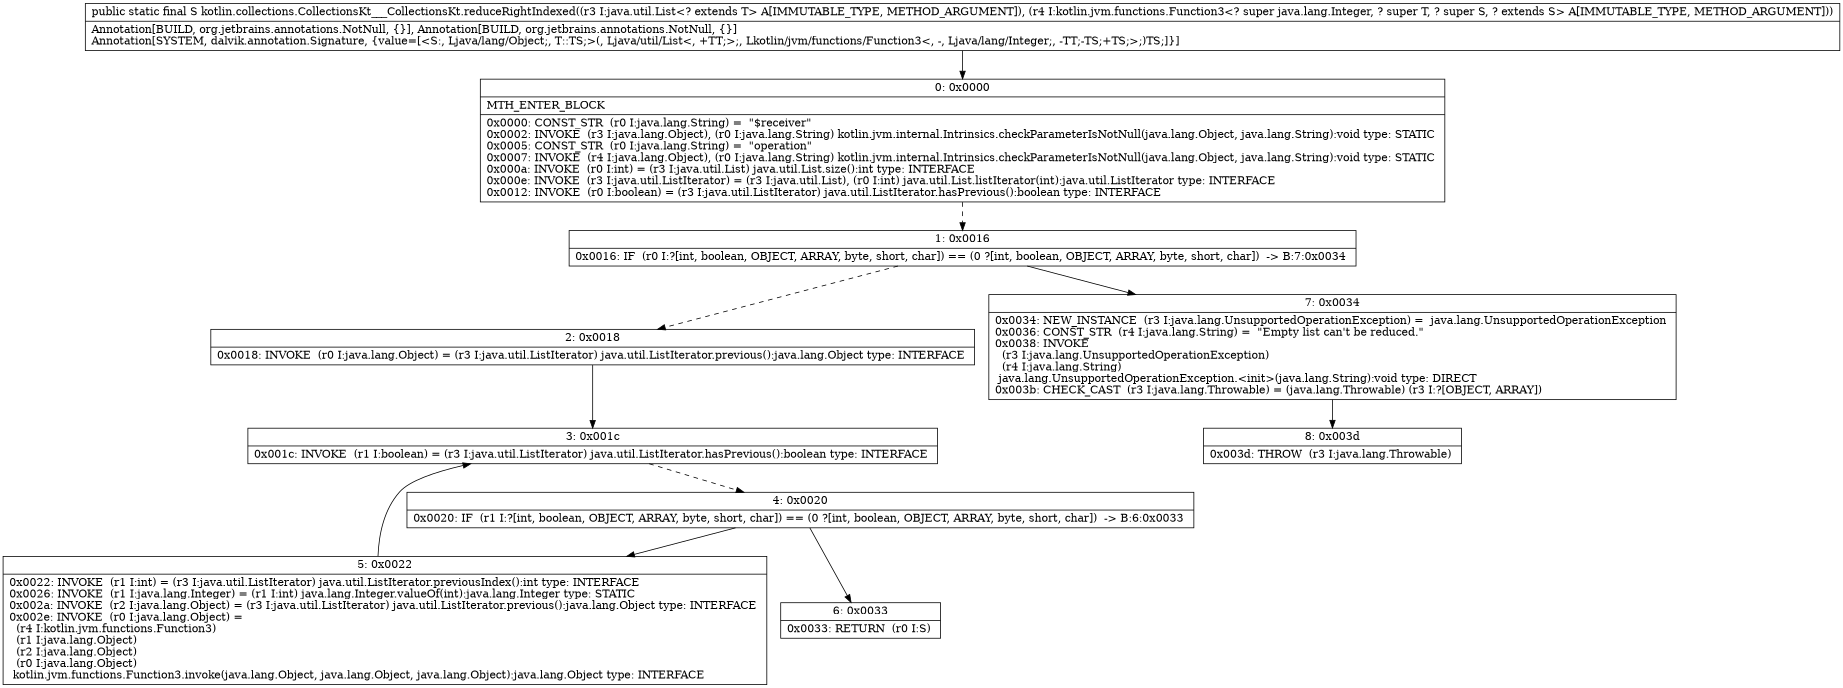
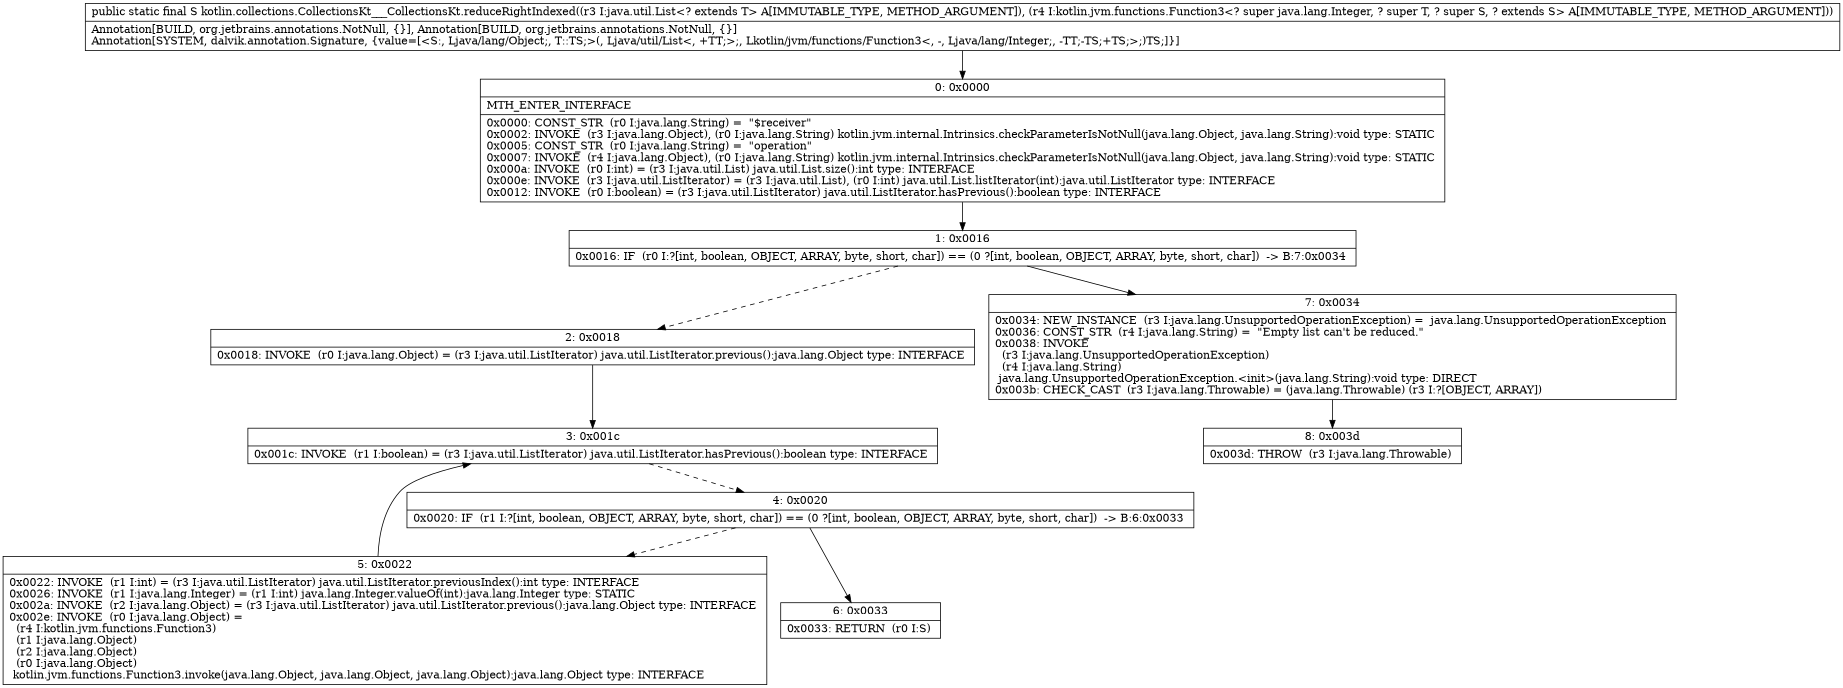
(546, 105) -> (559, 105)
(963, 212) -> (963, 212)
(685, 541) -> (685, 541)
